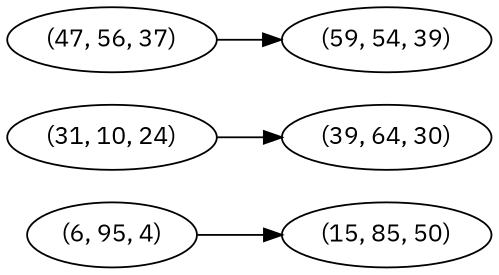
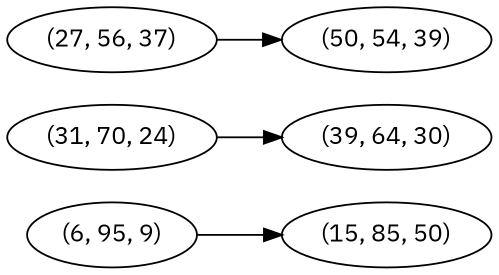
(112, 40) -> (112, 40)
(387, 40) -> (387, 40)
(112, 137) -> (112, 137)
(112, 235) -> (112, 235)
